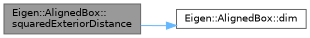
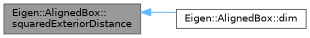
(153, 26) -> (164, 12)
